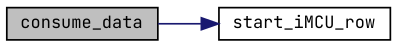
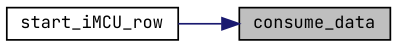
(180, 24) -> (200, 24)
